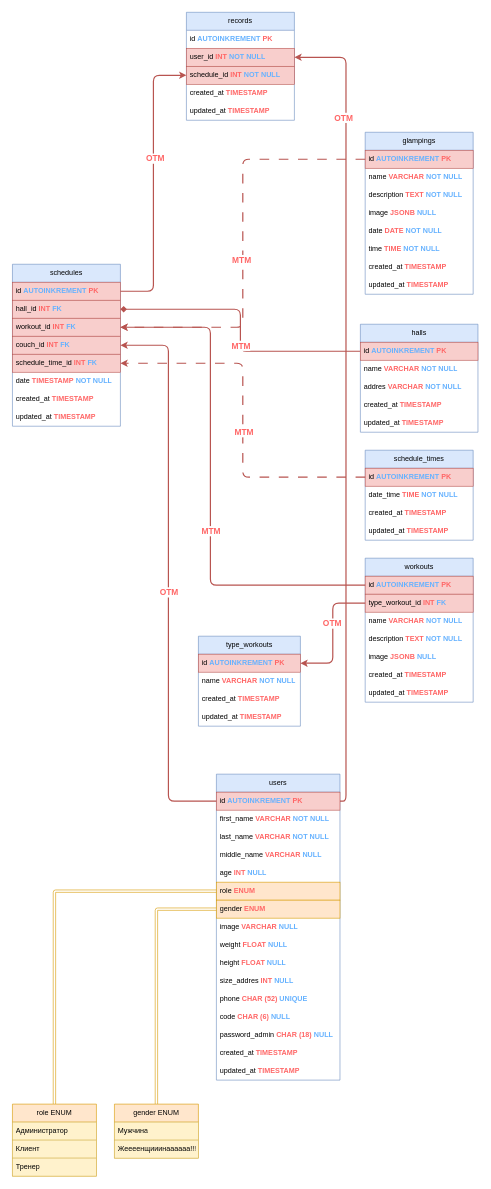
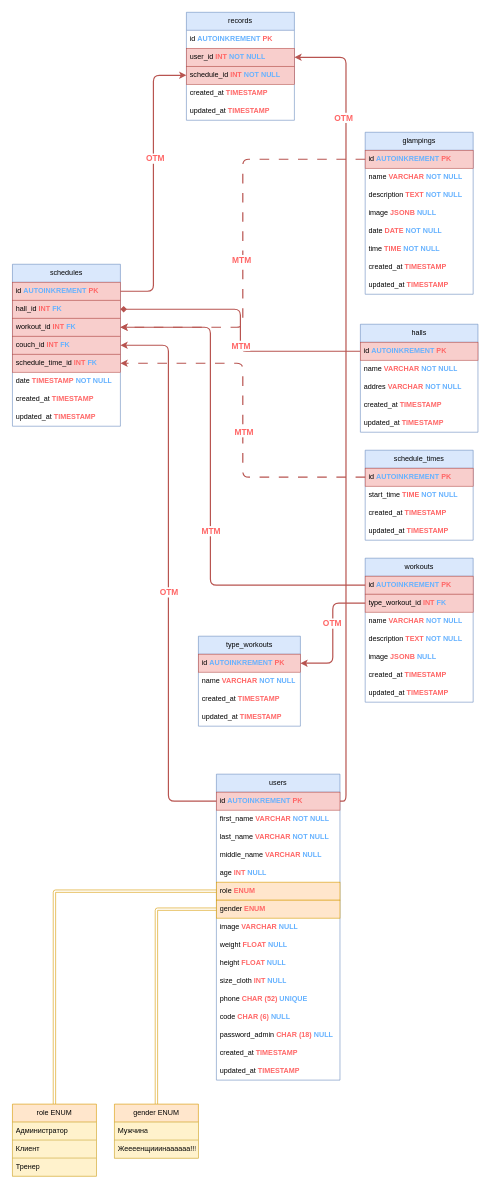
(413, 495) -> (415, 495)
(259, 981) -> (256, 981)
